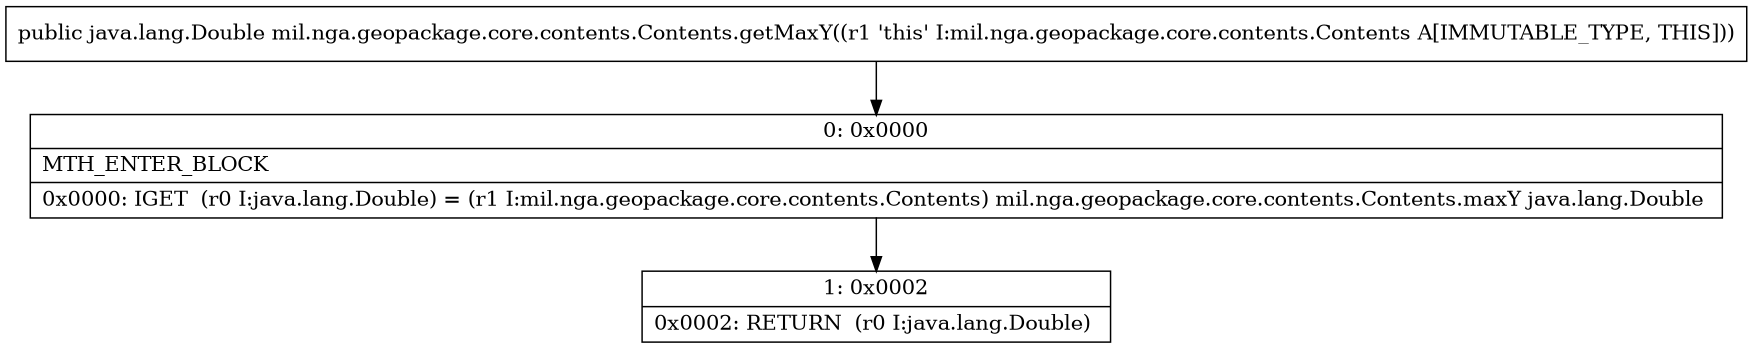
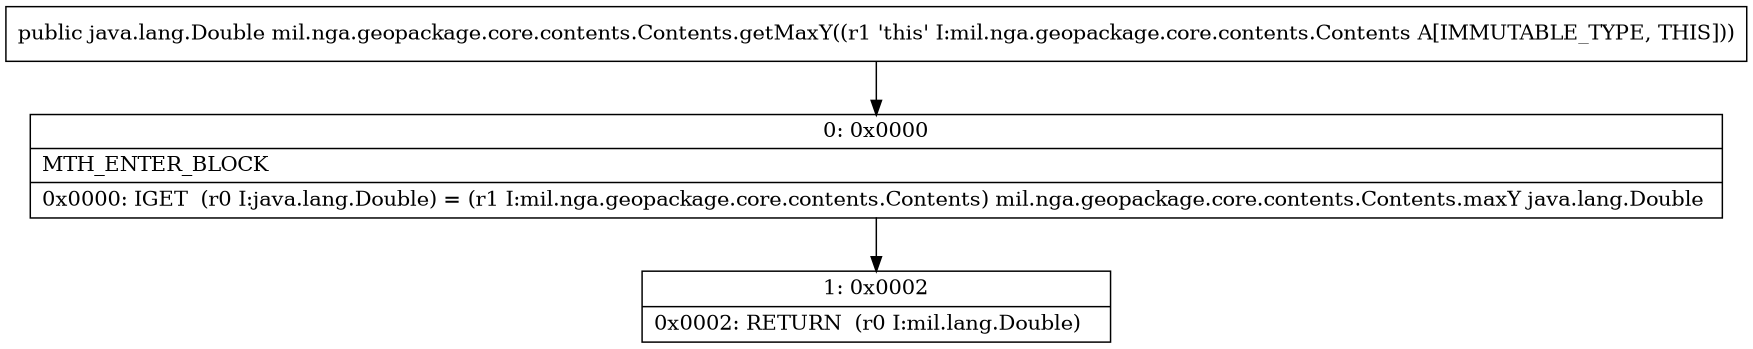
(876, 324) -> (871, 324)
